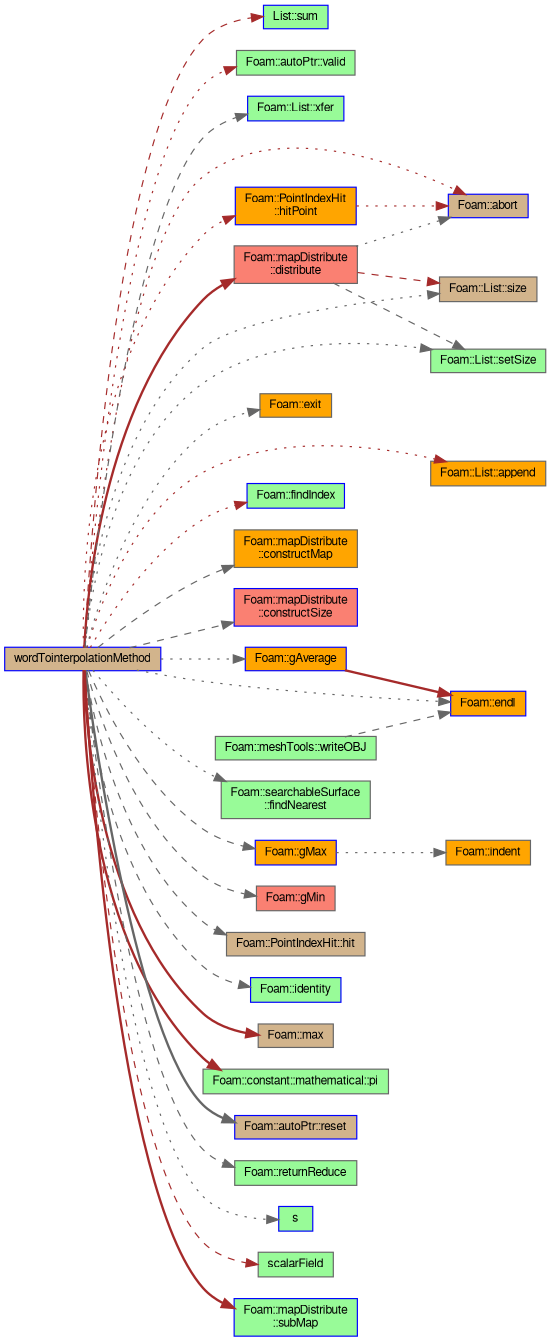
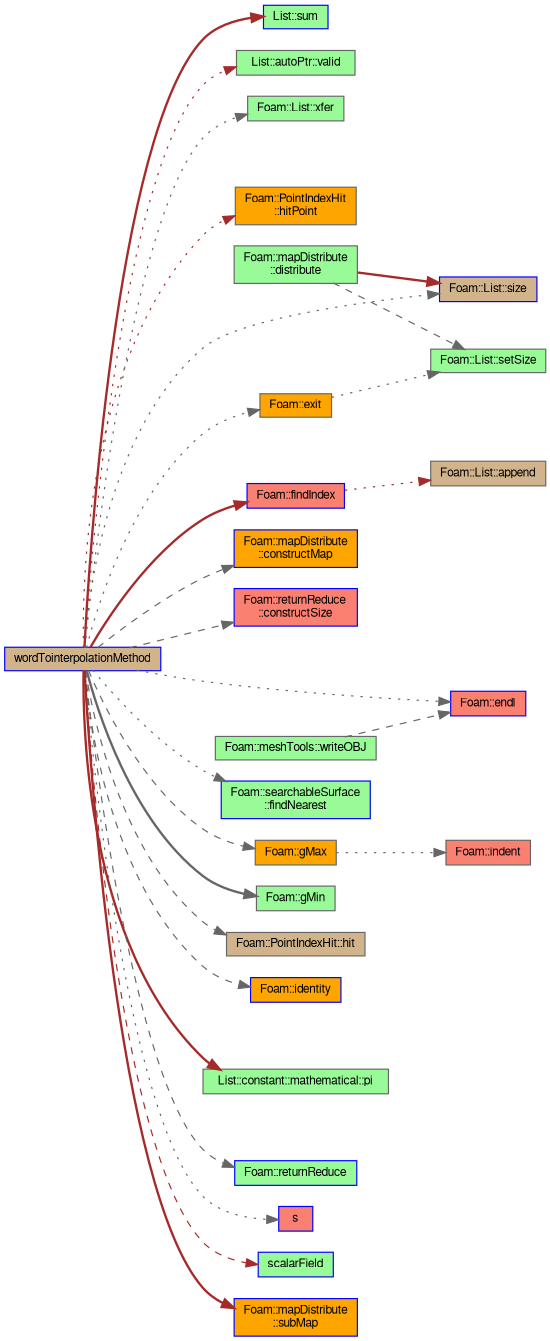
(296, 63) -> (296, 63)
(296, 109) -> (296, 109)
(296, 206) -> (296, 206)
(488, 206) -> none
(154, 243) -> (134, 326)
(296, 265) -> (296, 265)
(393, 277) -> (393, 277)
(488, 289) -> (488, 289)
(121, 293) -> (121, 293)
(176, 408) -> (380, 386)
(119, 452) -> none
(213, 468) -> (382, 486)
(488, 474) -> (488, 474)
(296, 496) -> (296, 496)
(296, 549) -> (296, 549)
(151, 564) -> (151, 564)
(296, 607) -> (296, 607)
(296, 659) -> none
(488, 704) -> (488, 704)
(296, 800) -> (296, 800)
(141, 802) -> (141, 802)
(296, 853) -> (296, 853)
(488, 853) -> (488, 853)
(296, 898) -> (296, 898)
(296, 990) -> (296, 990)
(296, 1036) -> none
(296, 1081) -> (296, 1081)
(296, 1127) -> none
(296, 1173) -> (296, 1173)
(296, 1219) -> (296, 1219)
(296, 1265) -> (296, 1265)
(296, 1317) -> (296, 1317)
